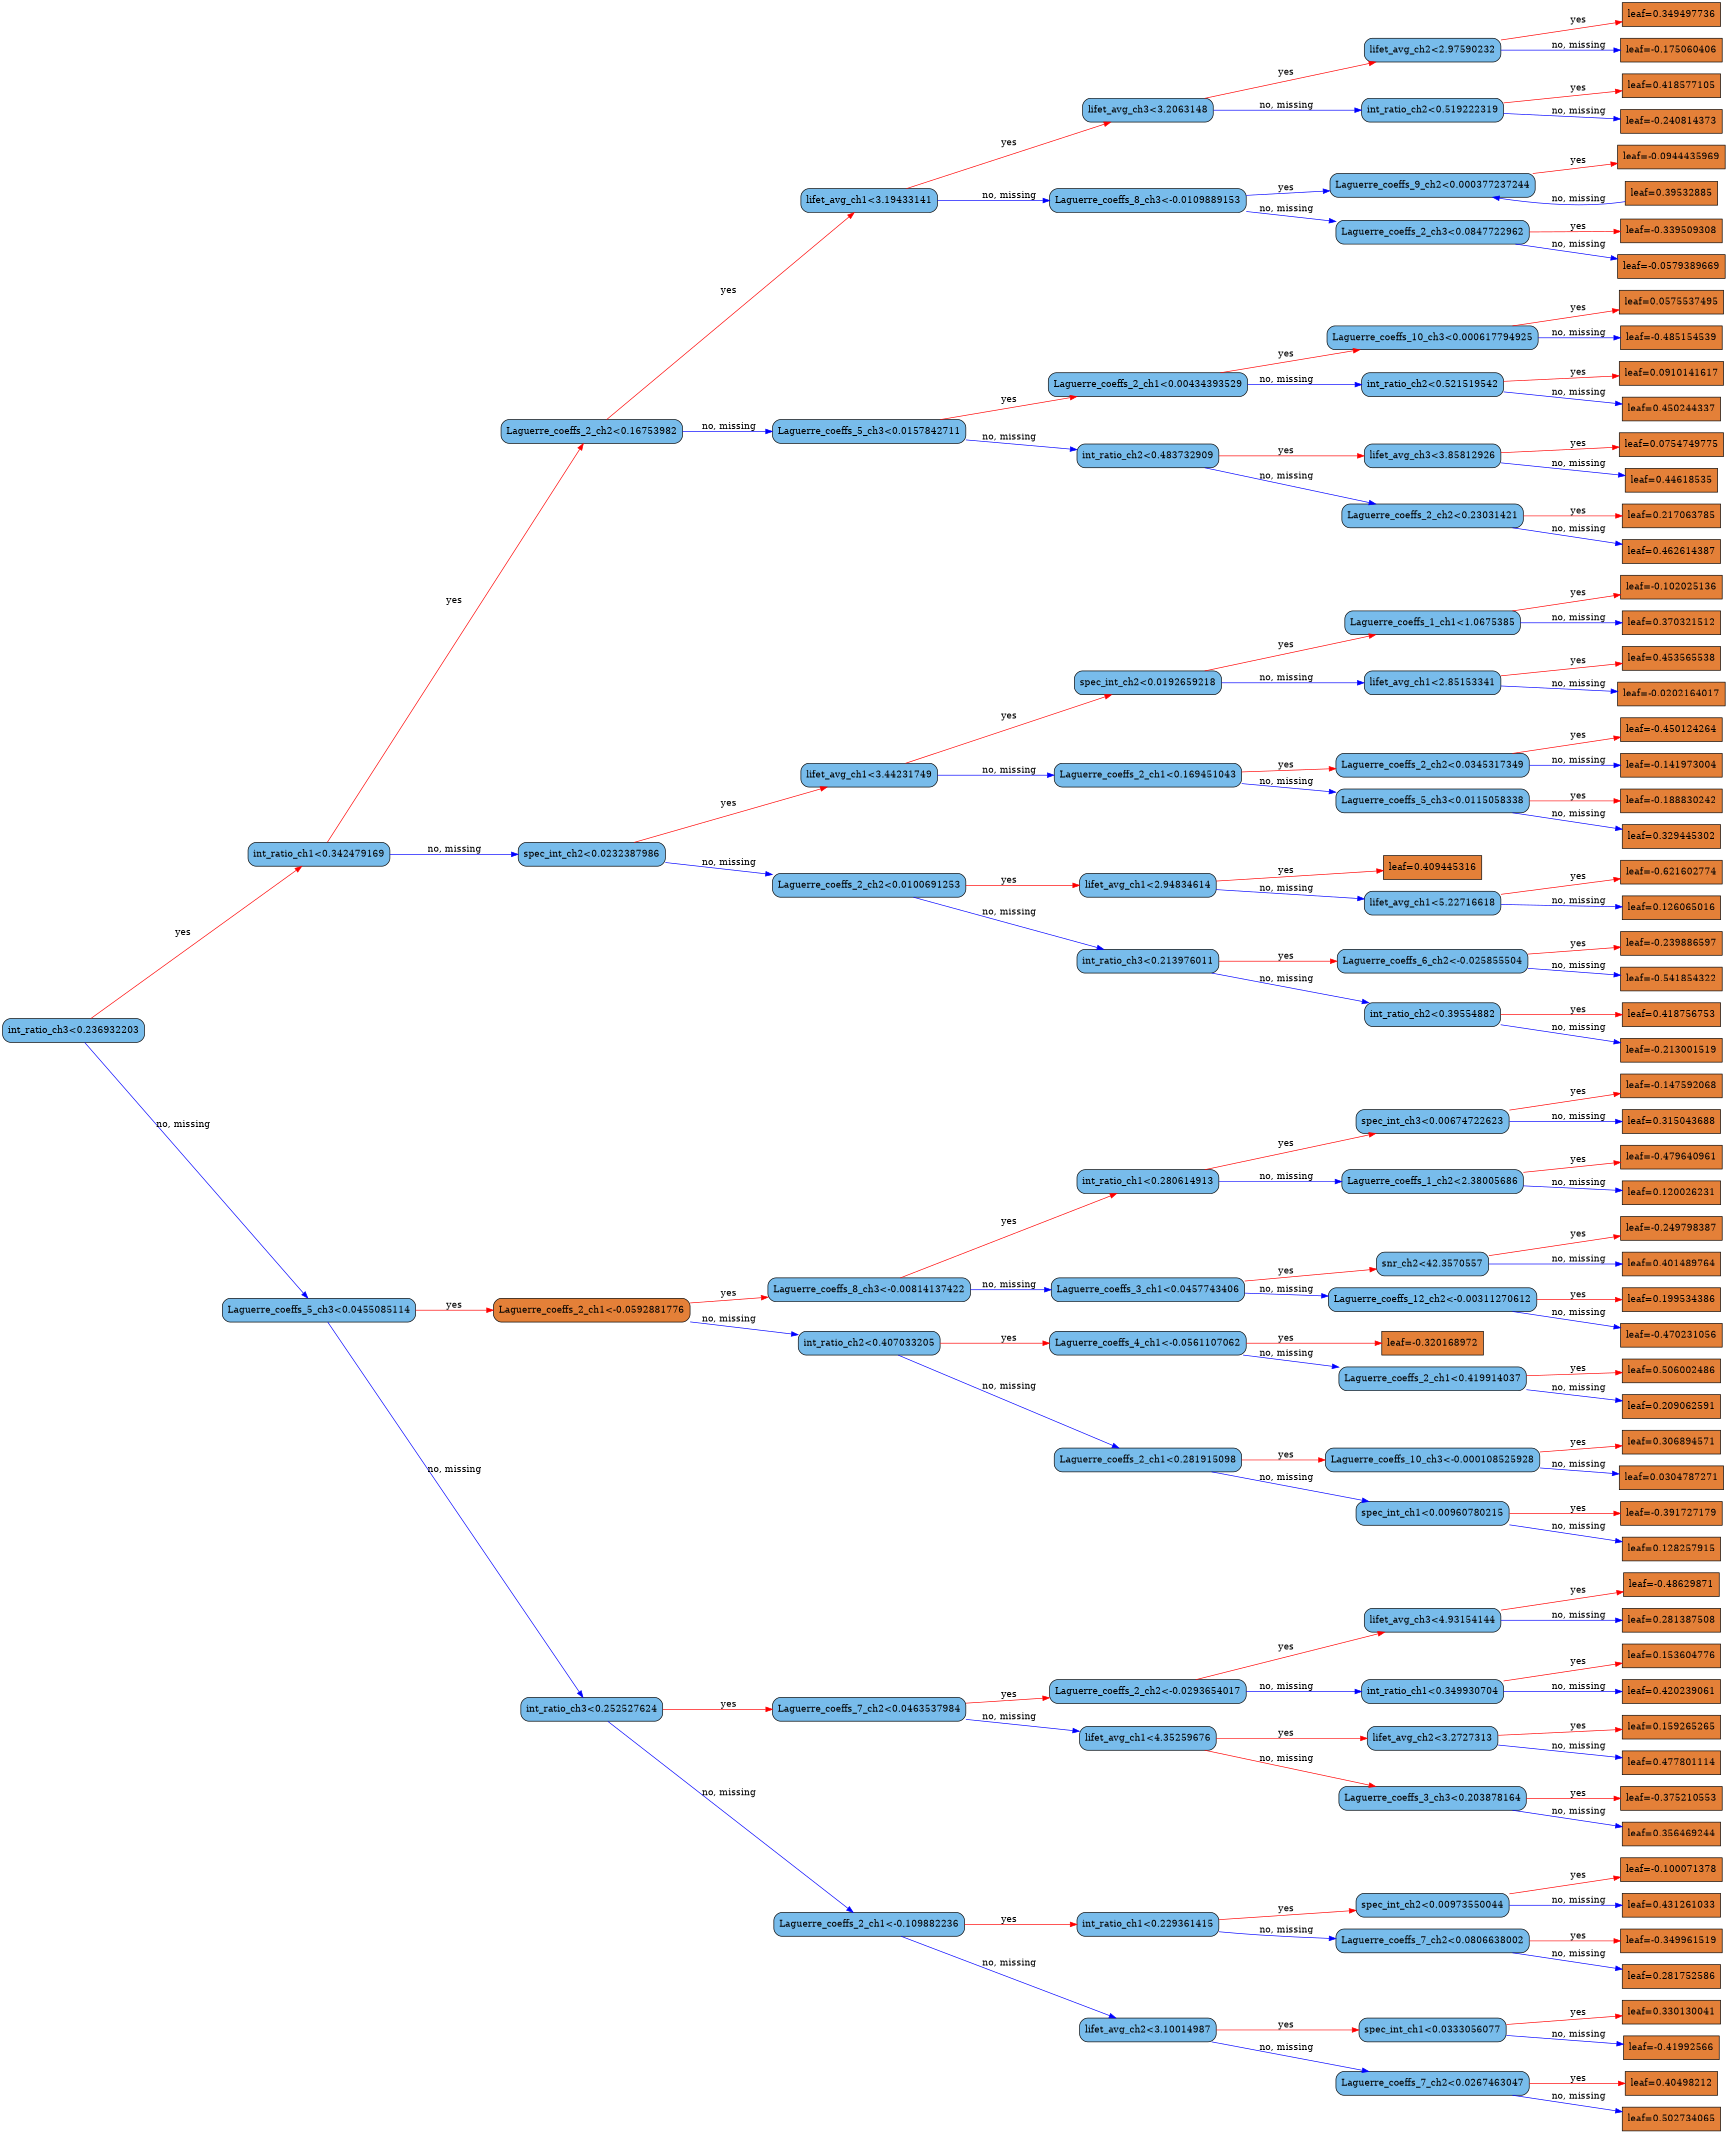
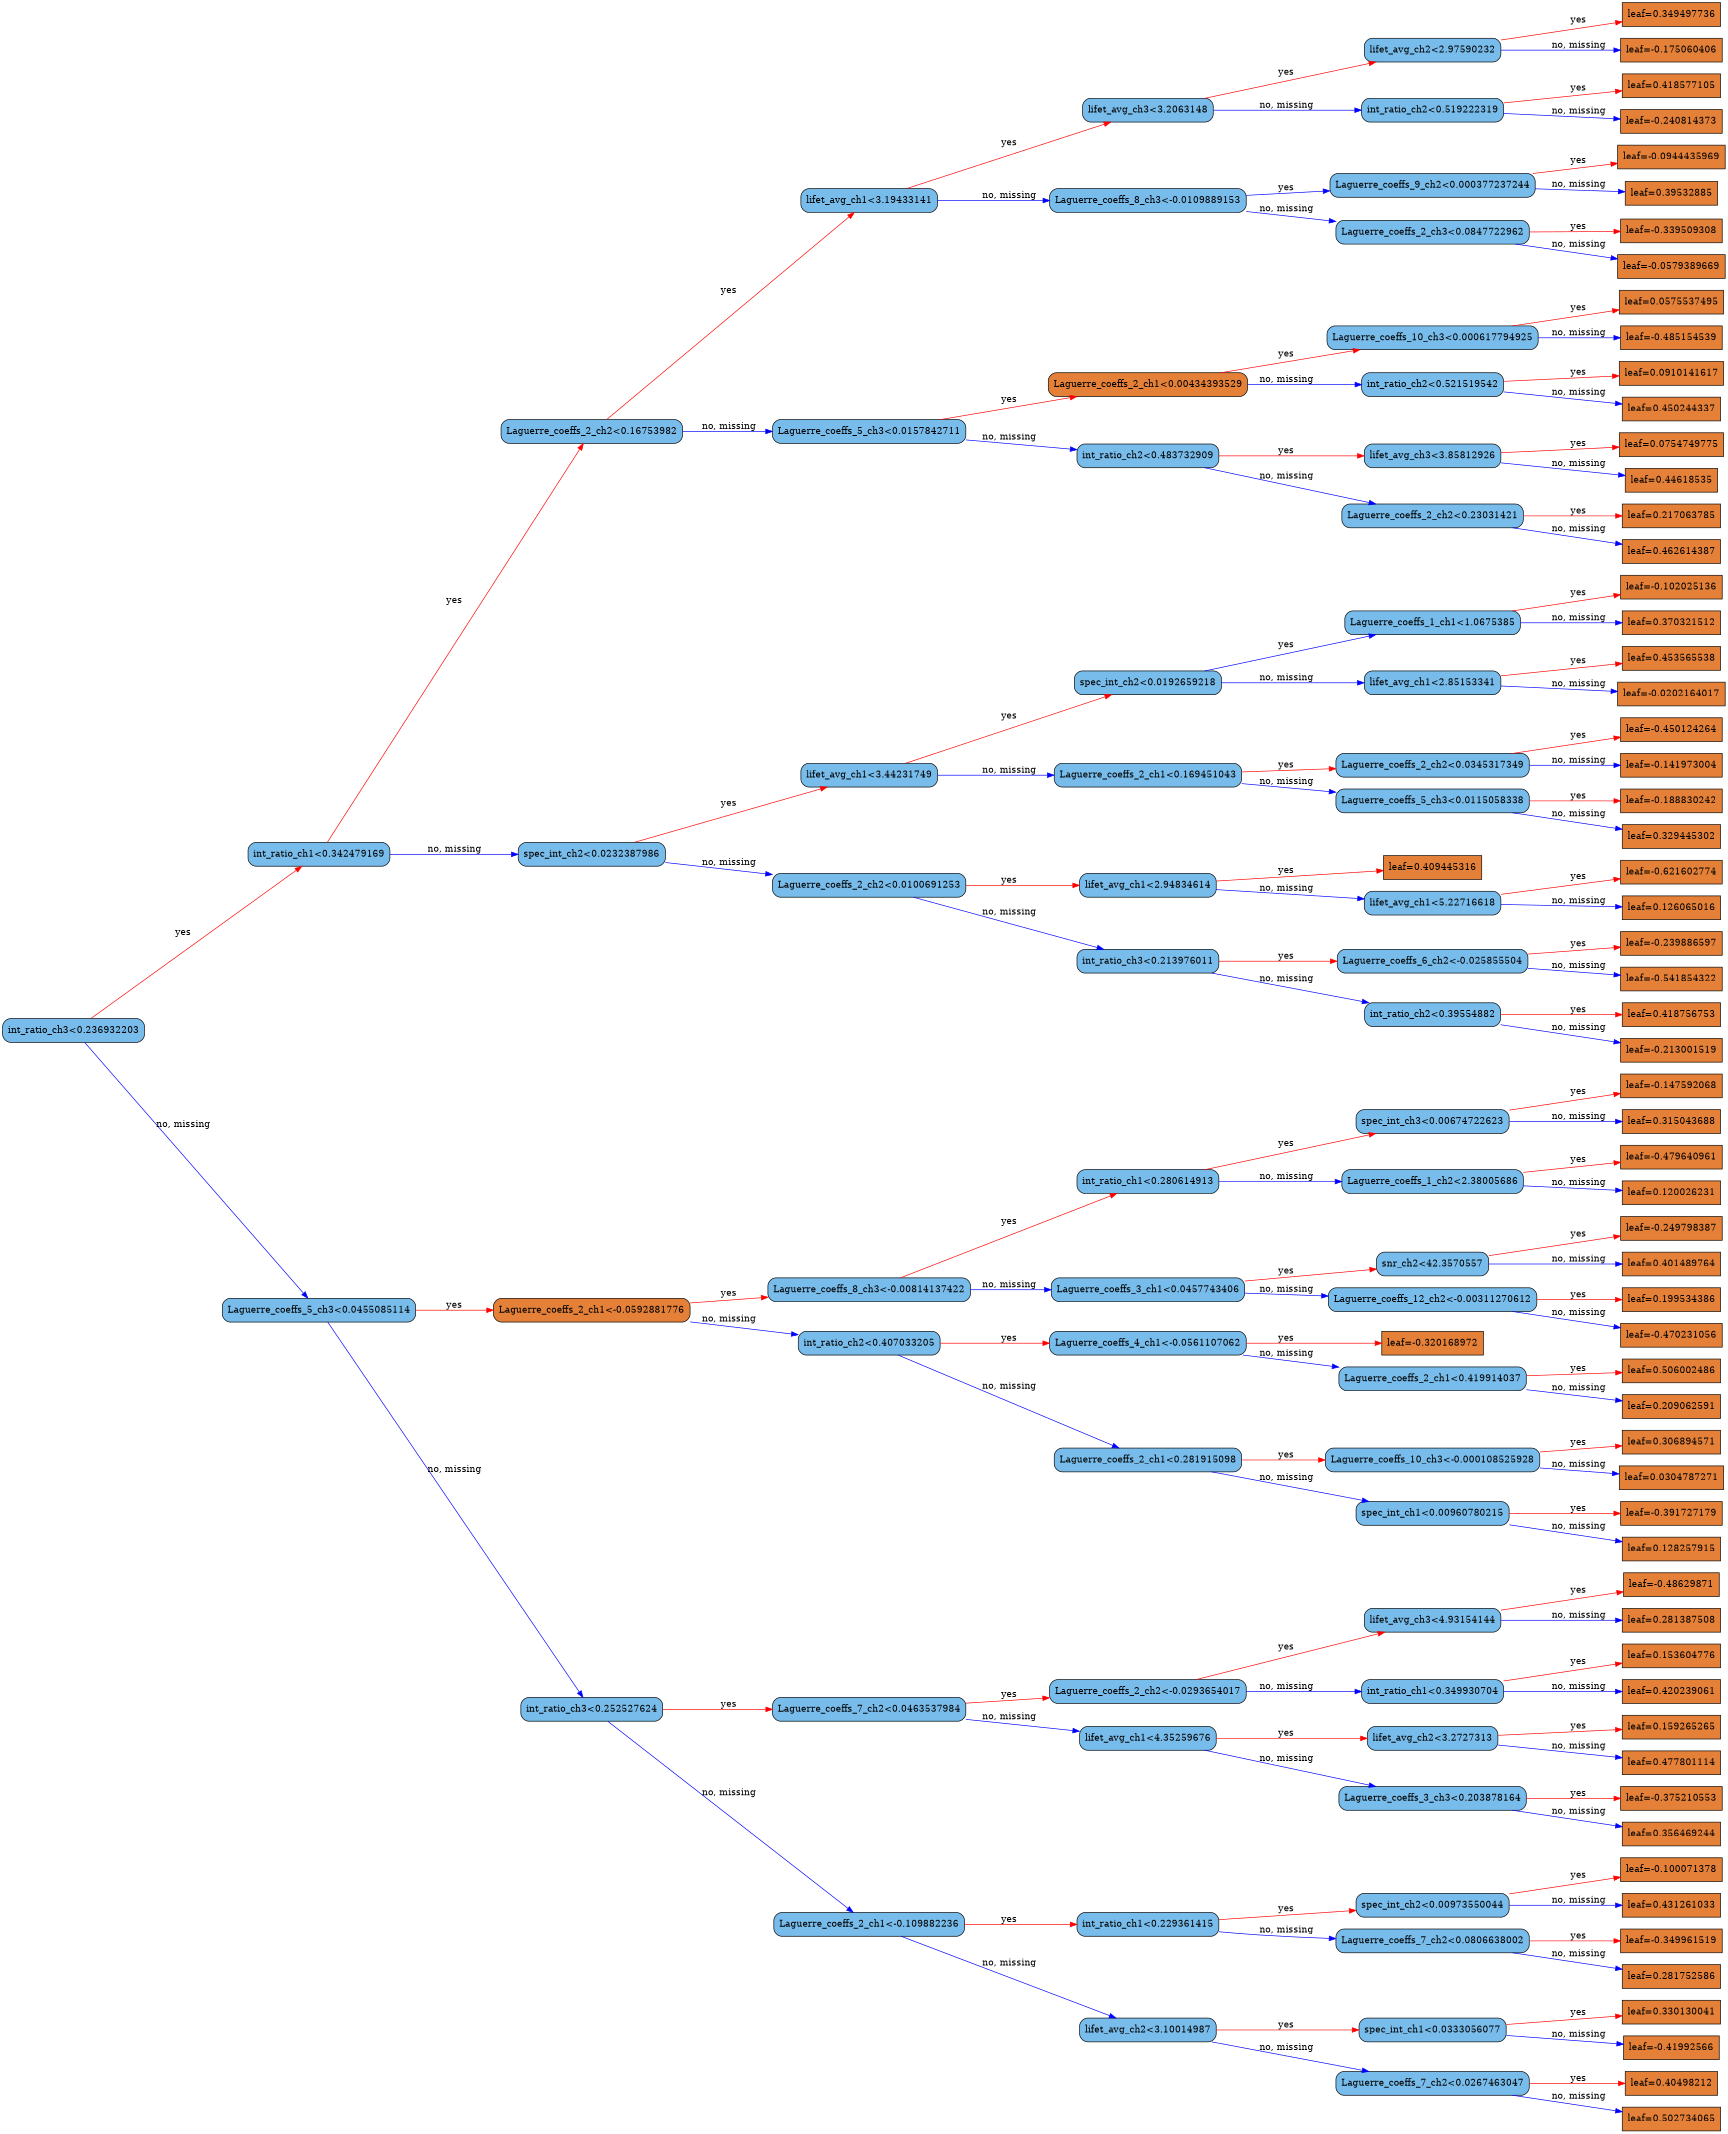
(1562, 204) -> (1577, 190)
(1148, 385) -> (1148, 385)
(1287, 654) -> (1287, 654)
(1287, 1768) -> (1287, 1768)
